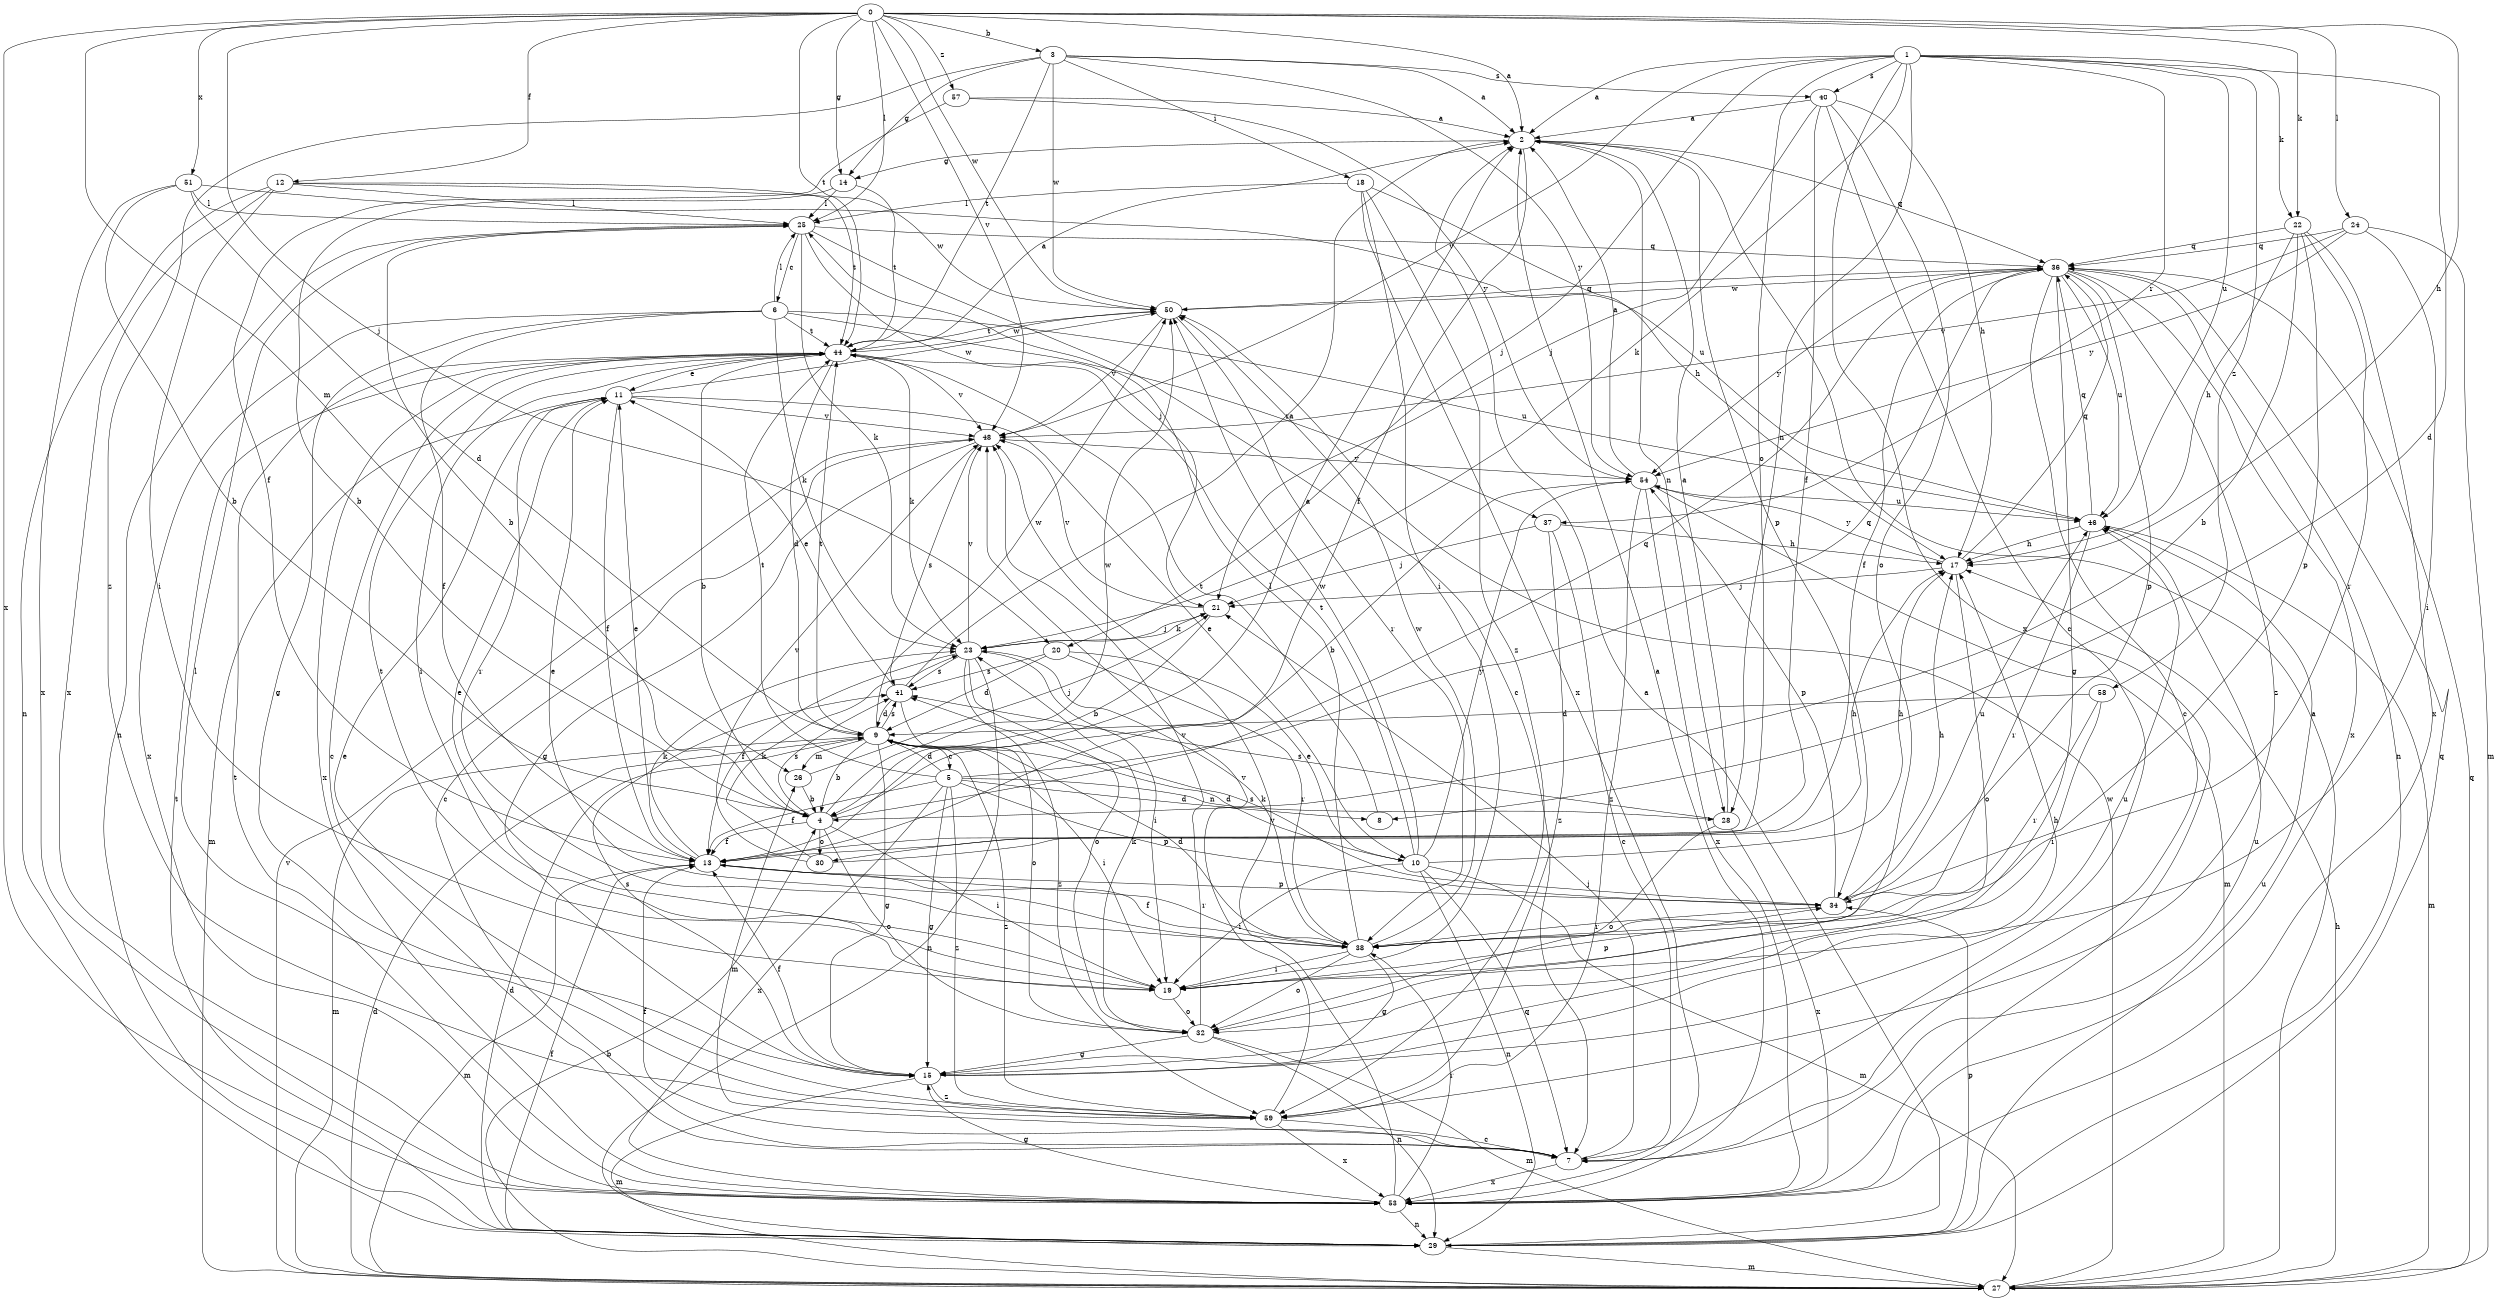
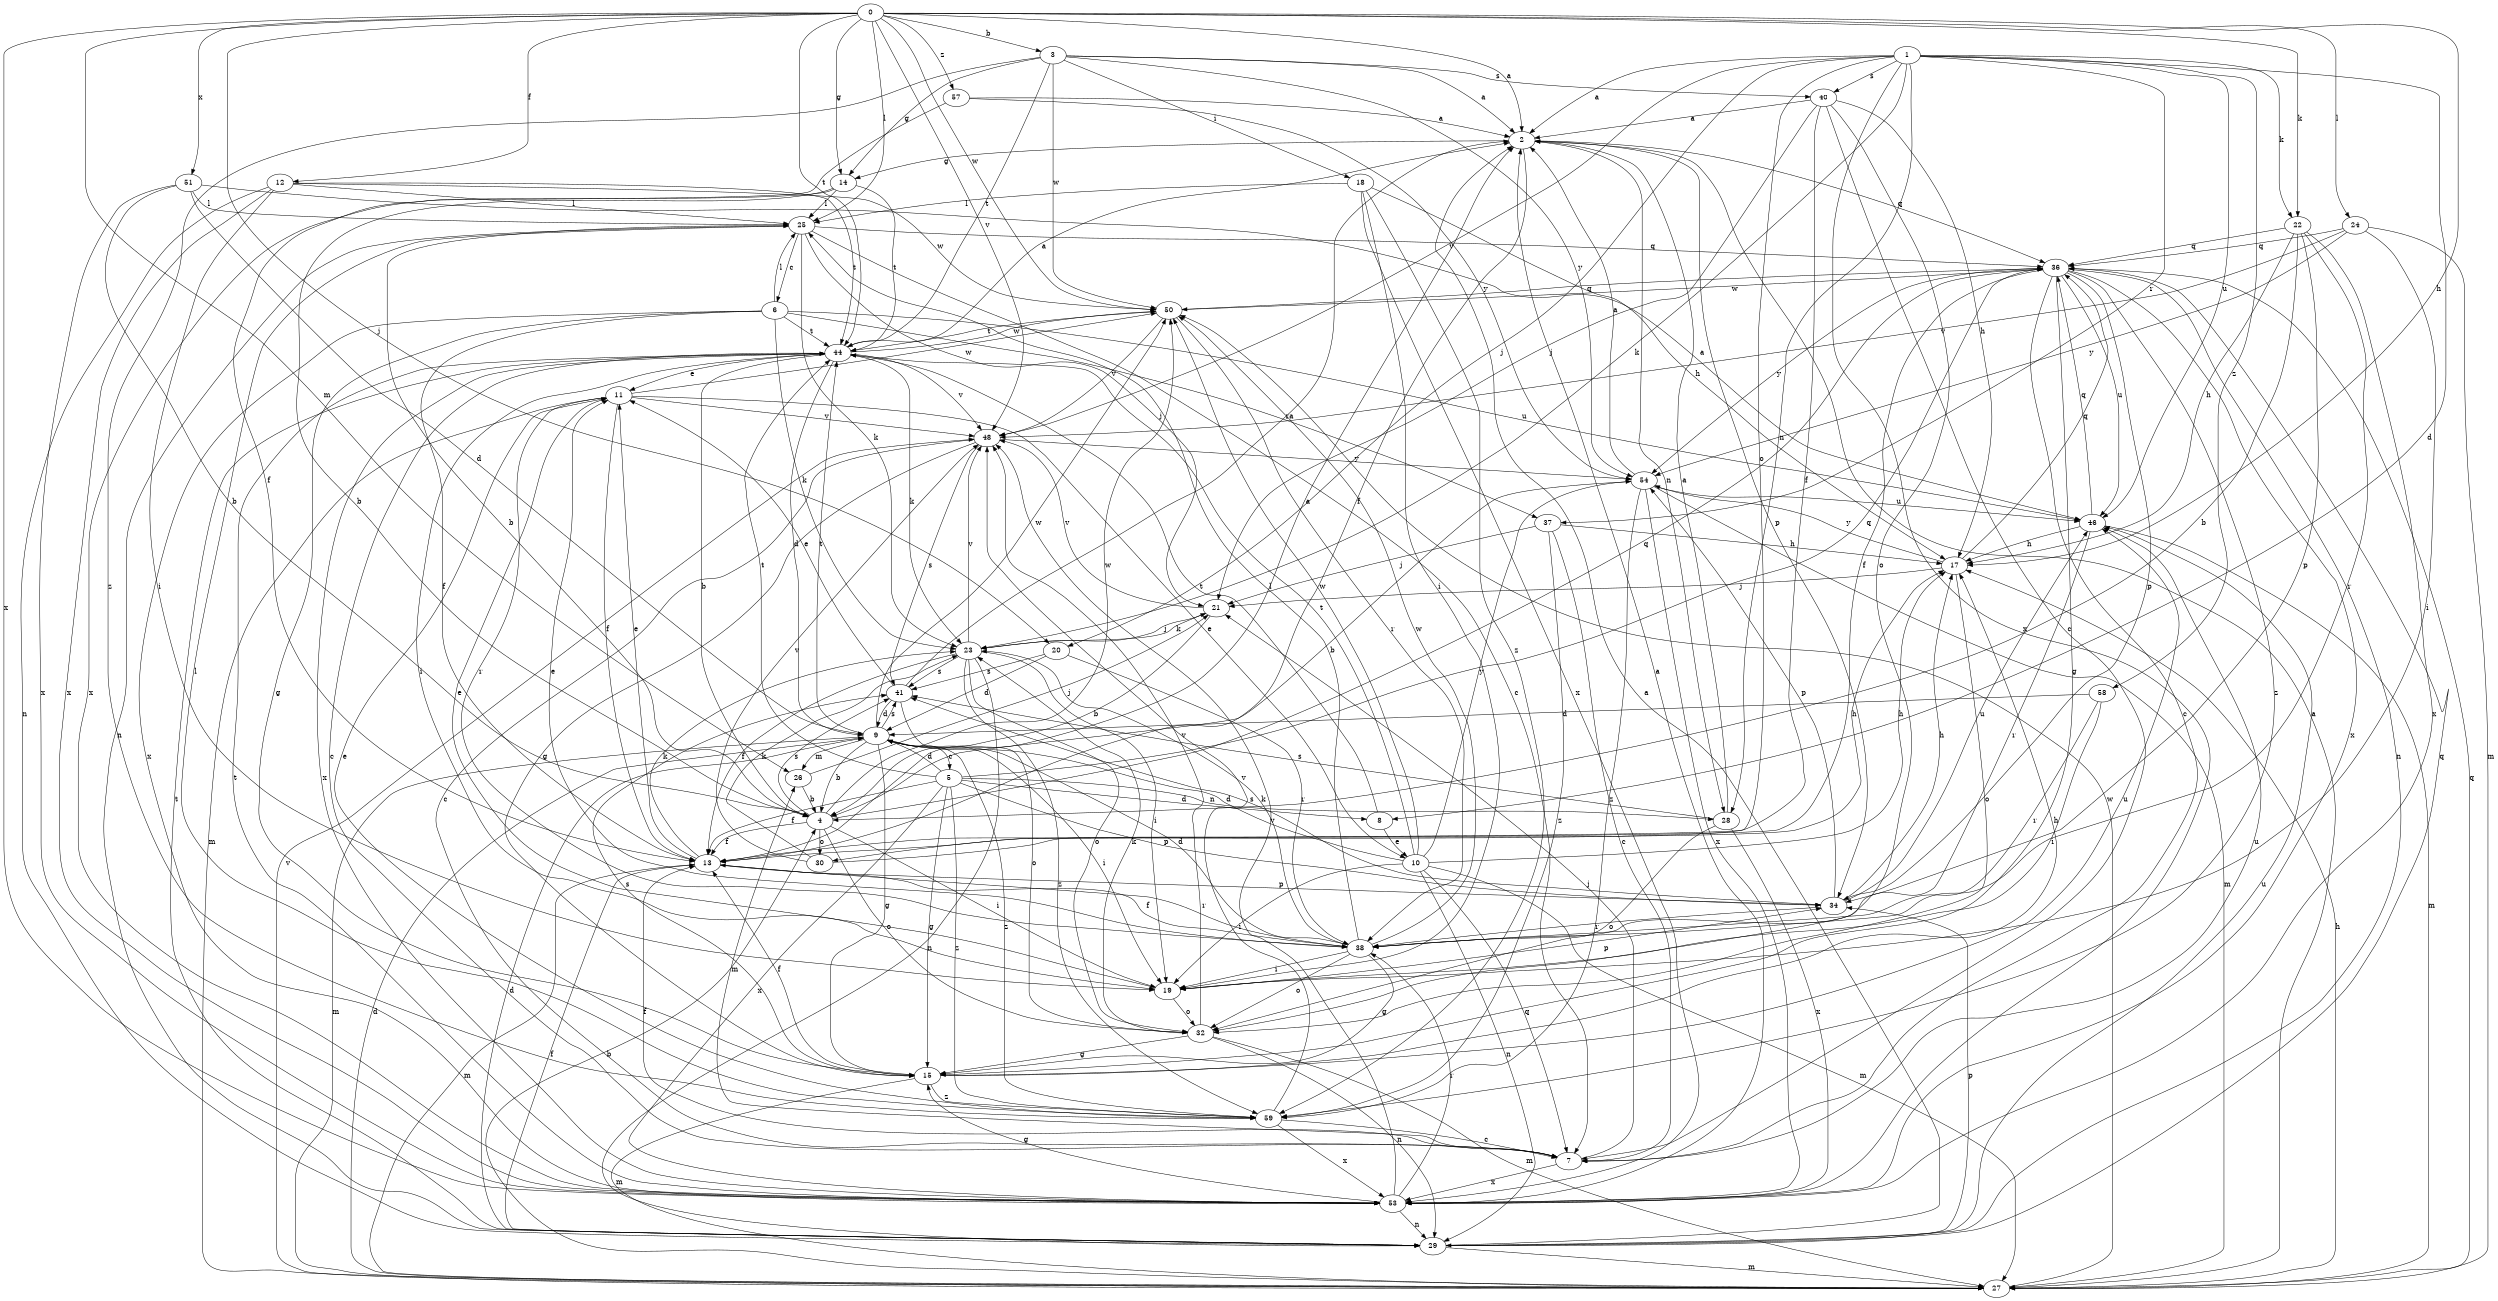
(1702, 353) -> (1702, 353)
(1266, 714) -> (1392, 842)
(429, 797) -> none
none -> (127, 922)
